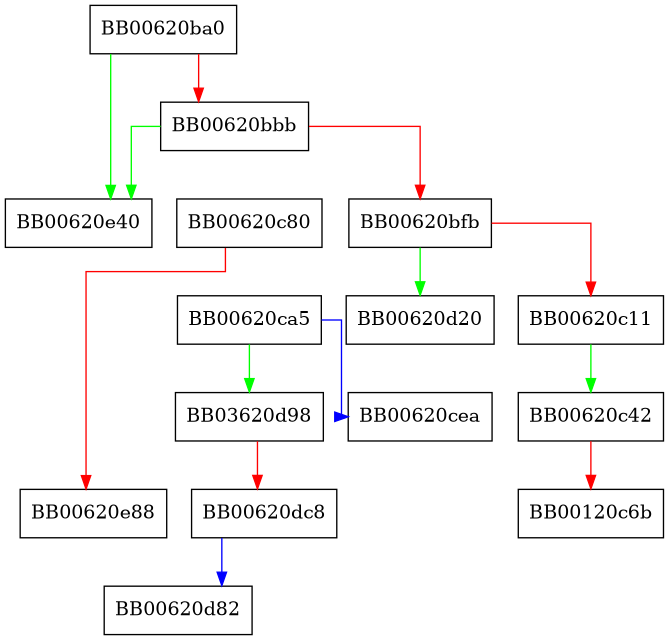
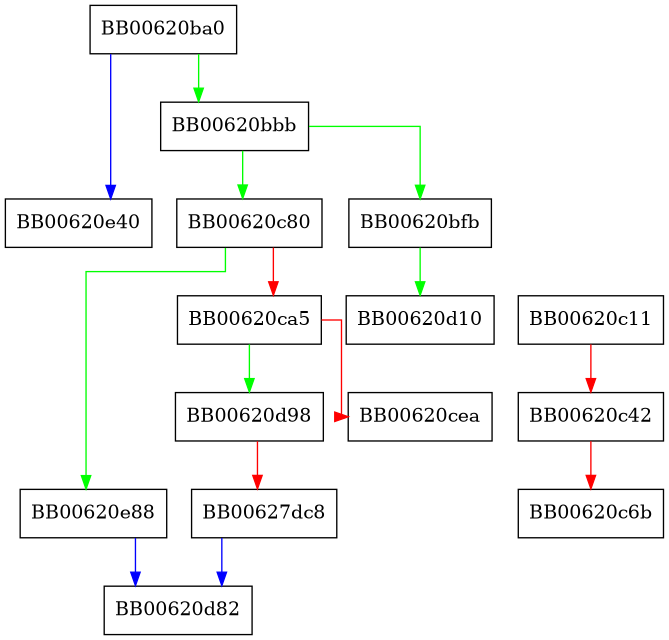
(199, 71) -> (199, 71)
(111, 120) -> (111, 120)
(394, 126) -> (394, 126)
(131, 141) -> (243, 168)
(571, 223) -> none
none -> (273, 265)
(86, 292) -> (86, 292)
(420, 320) -> (420, 320)
(341, 359) -> (341, 359)
(591, 361) -> (591, 361)
(249, 417) -> (249, 417)
(264, 514) -> (264, 514)
(591, 514) -> (591, 514)
none -> (135, 555)
